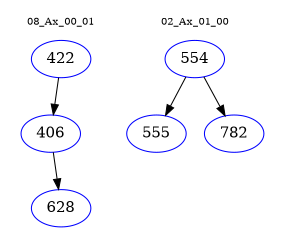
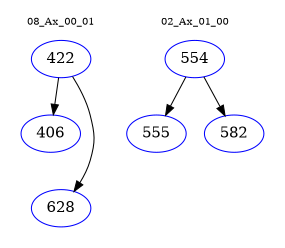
(234, 134) -> (234, 134)
(55, 166) -> (93, 129)
